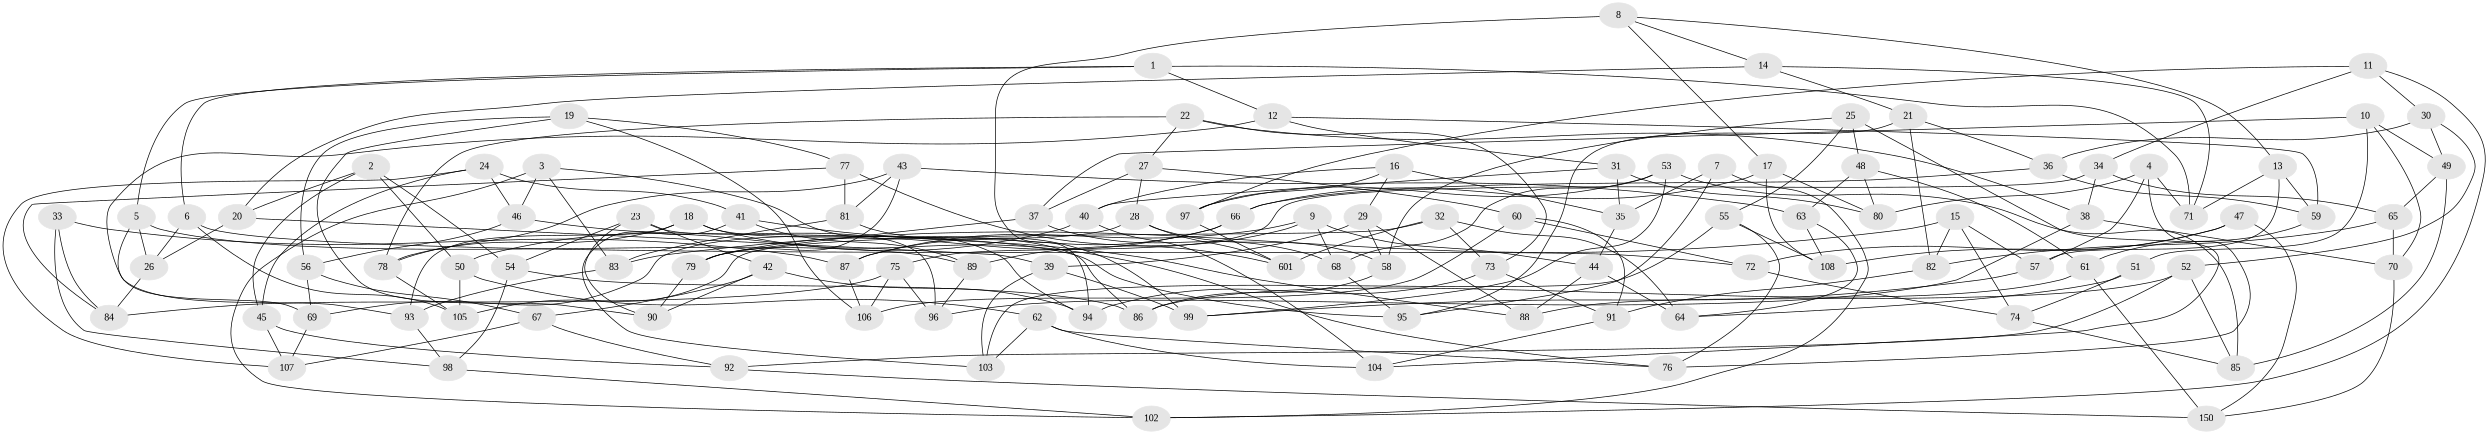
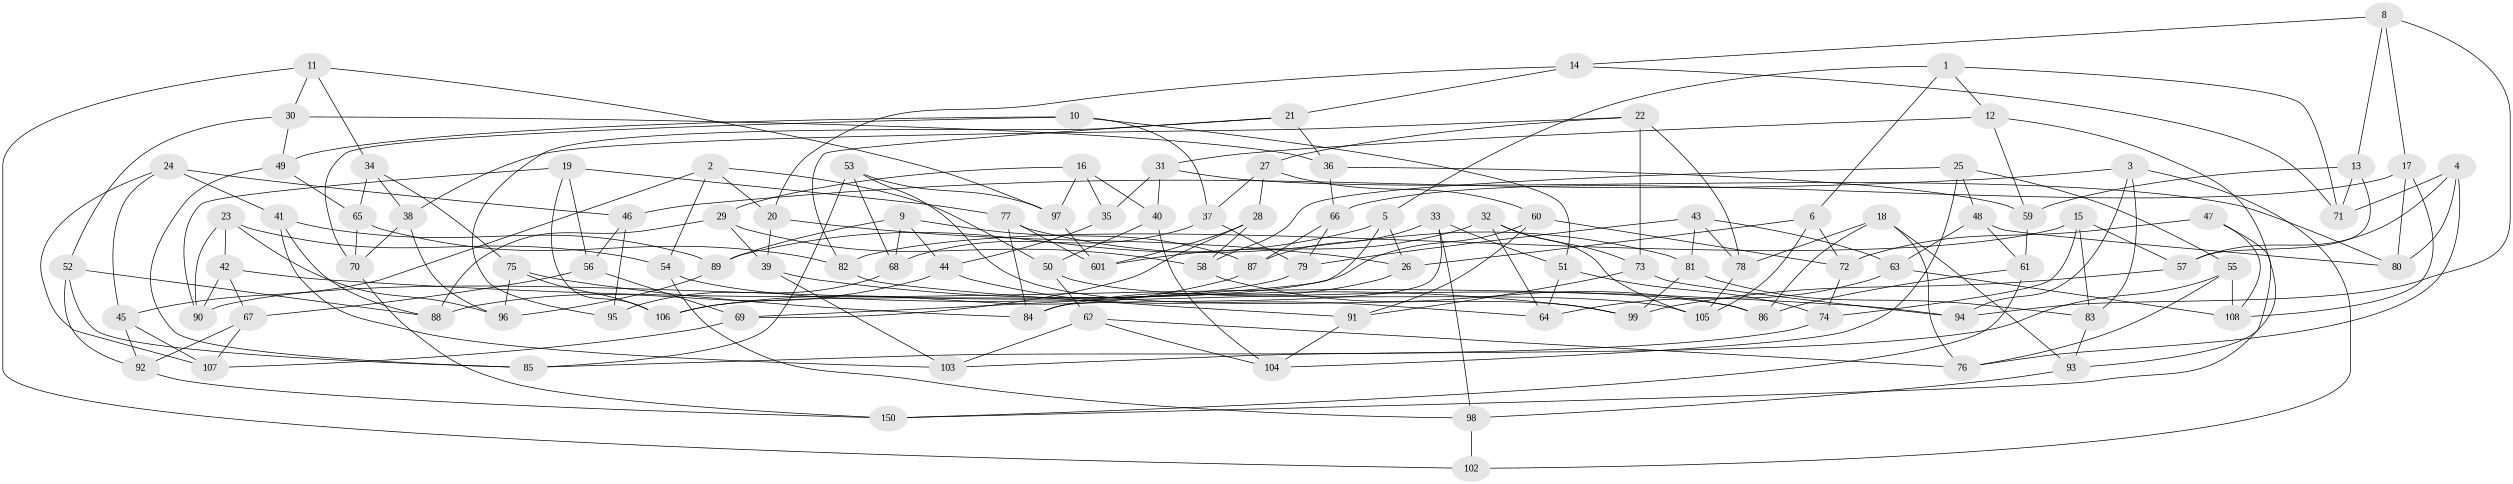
(1717, 167) -> none
none -> (1510, 249)
